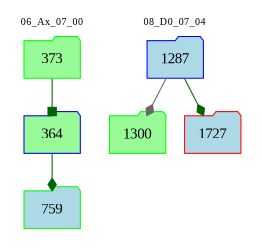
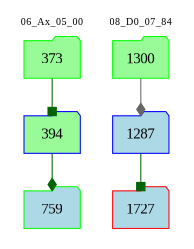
(53, 22) -> (53, 22)
(175, 22) -> (141, 22)
(159, 91) -> (141, 91)
(191, 91) -> (141, 167)
(52, 135) -> (52, 135)
